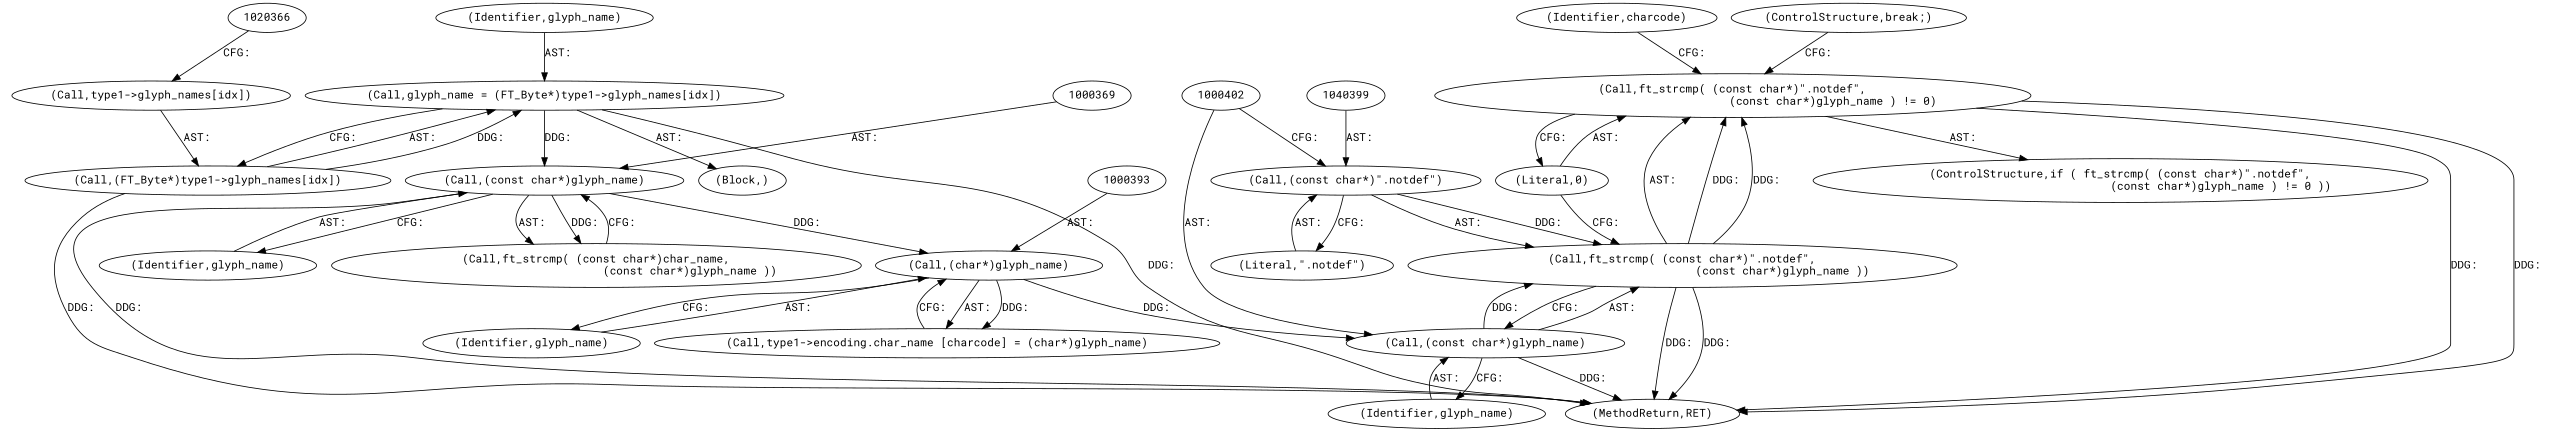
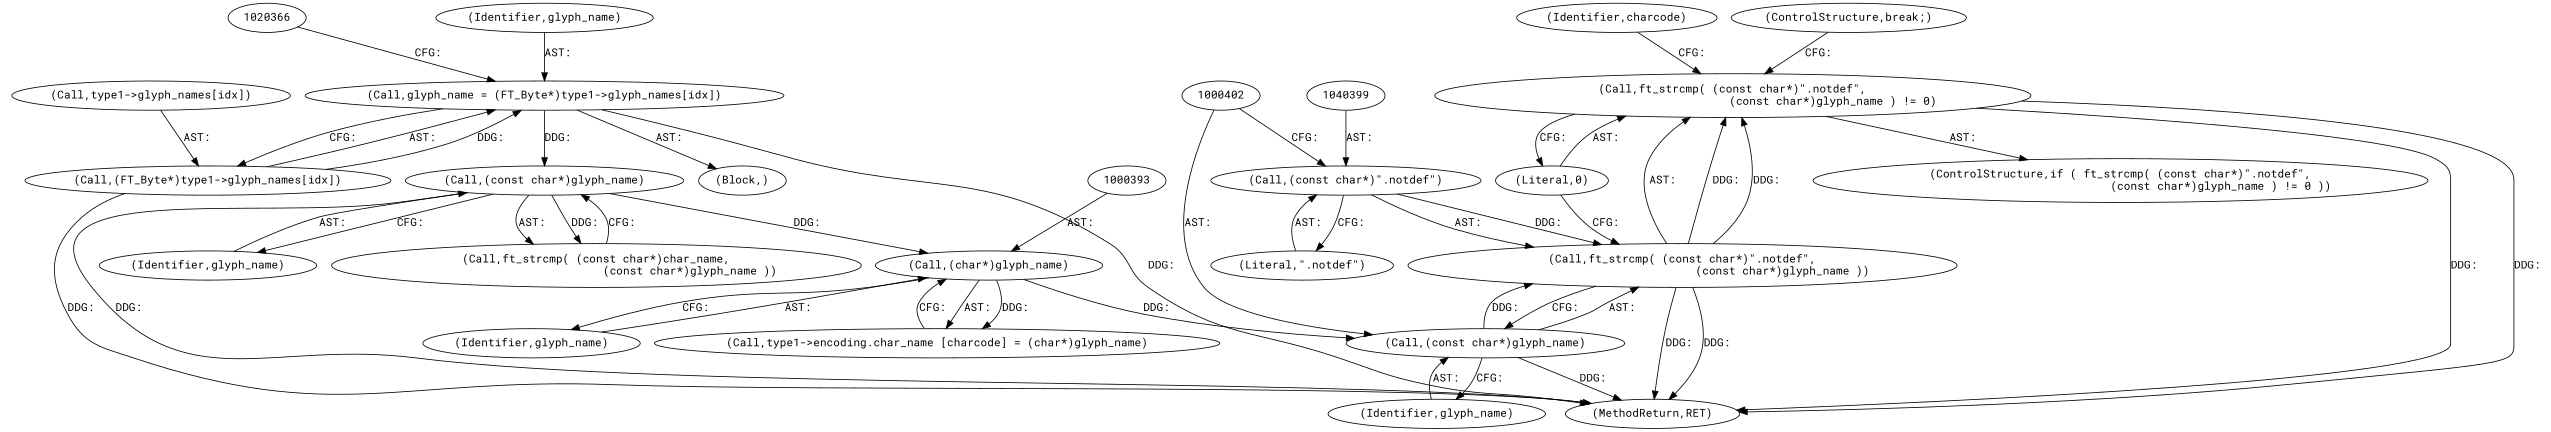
(214, 54) -> (393, 53)
(1092, 96) -> none
